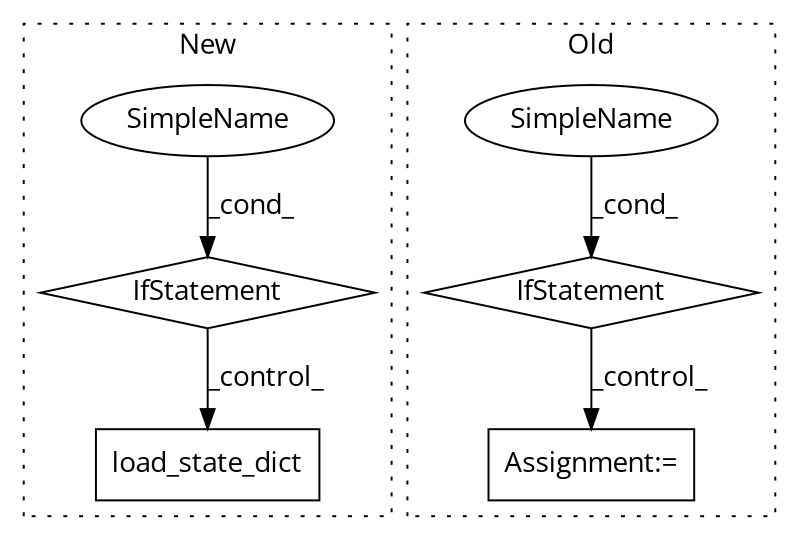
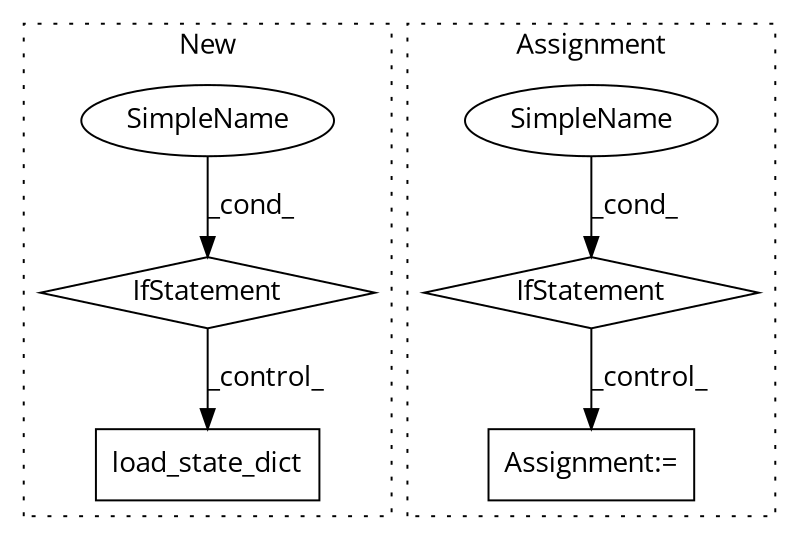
(591, 46) -> (591, 46)
